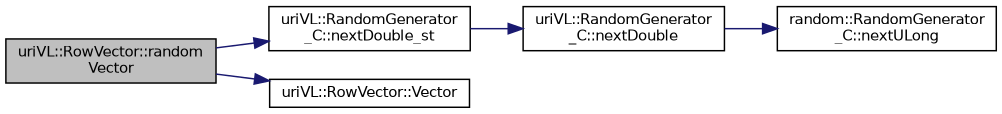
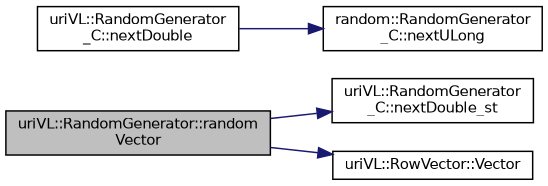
(489, 29) -> none
(111, 61) -> (138, 133)
